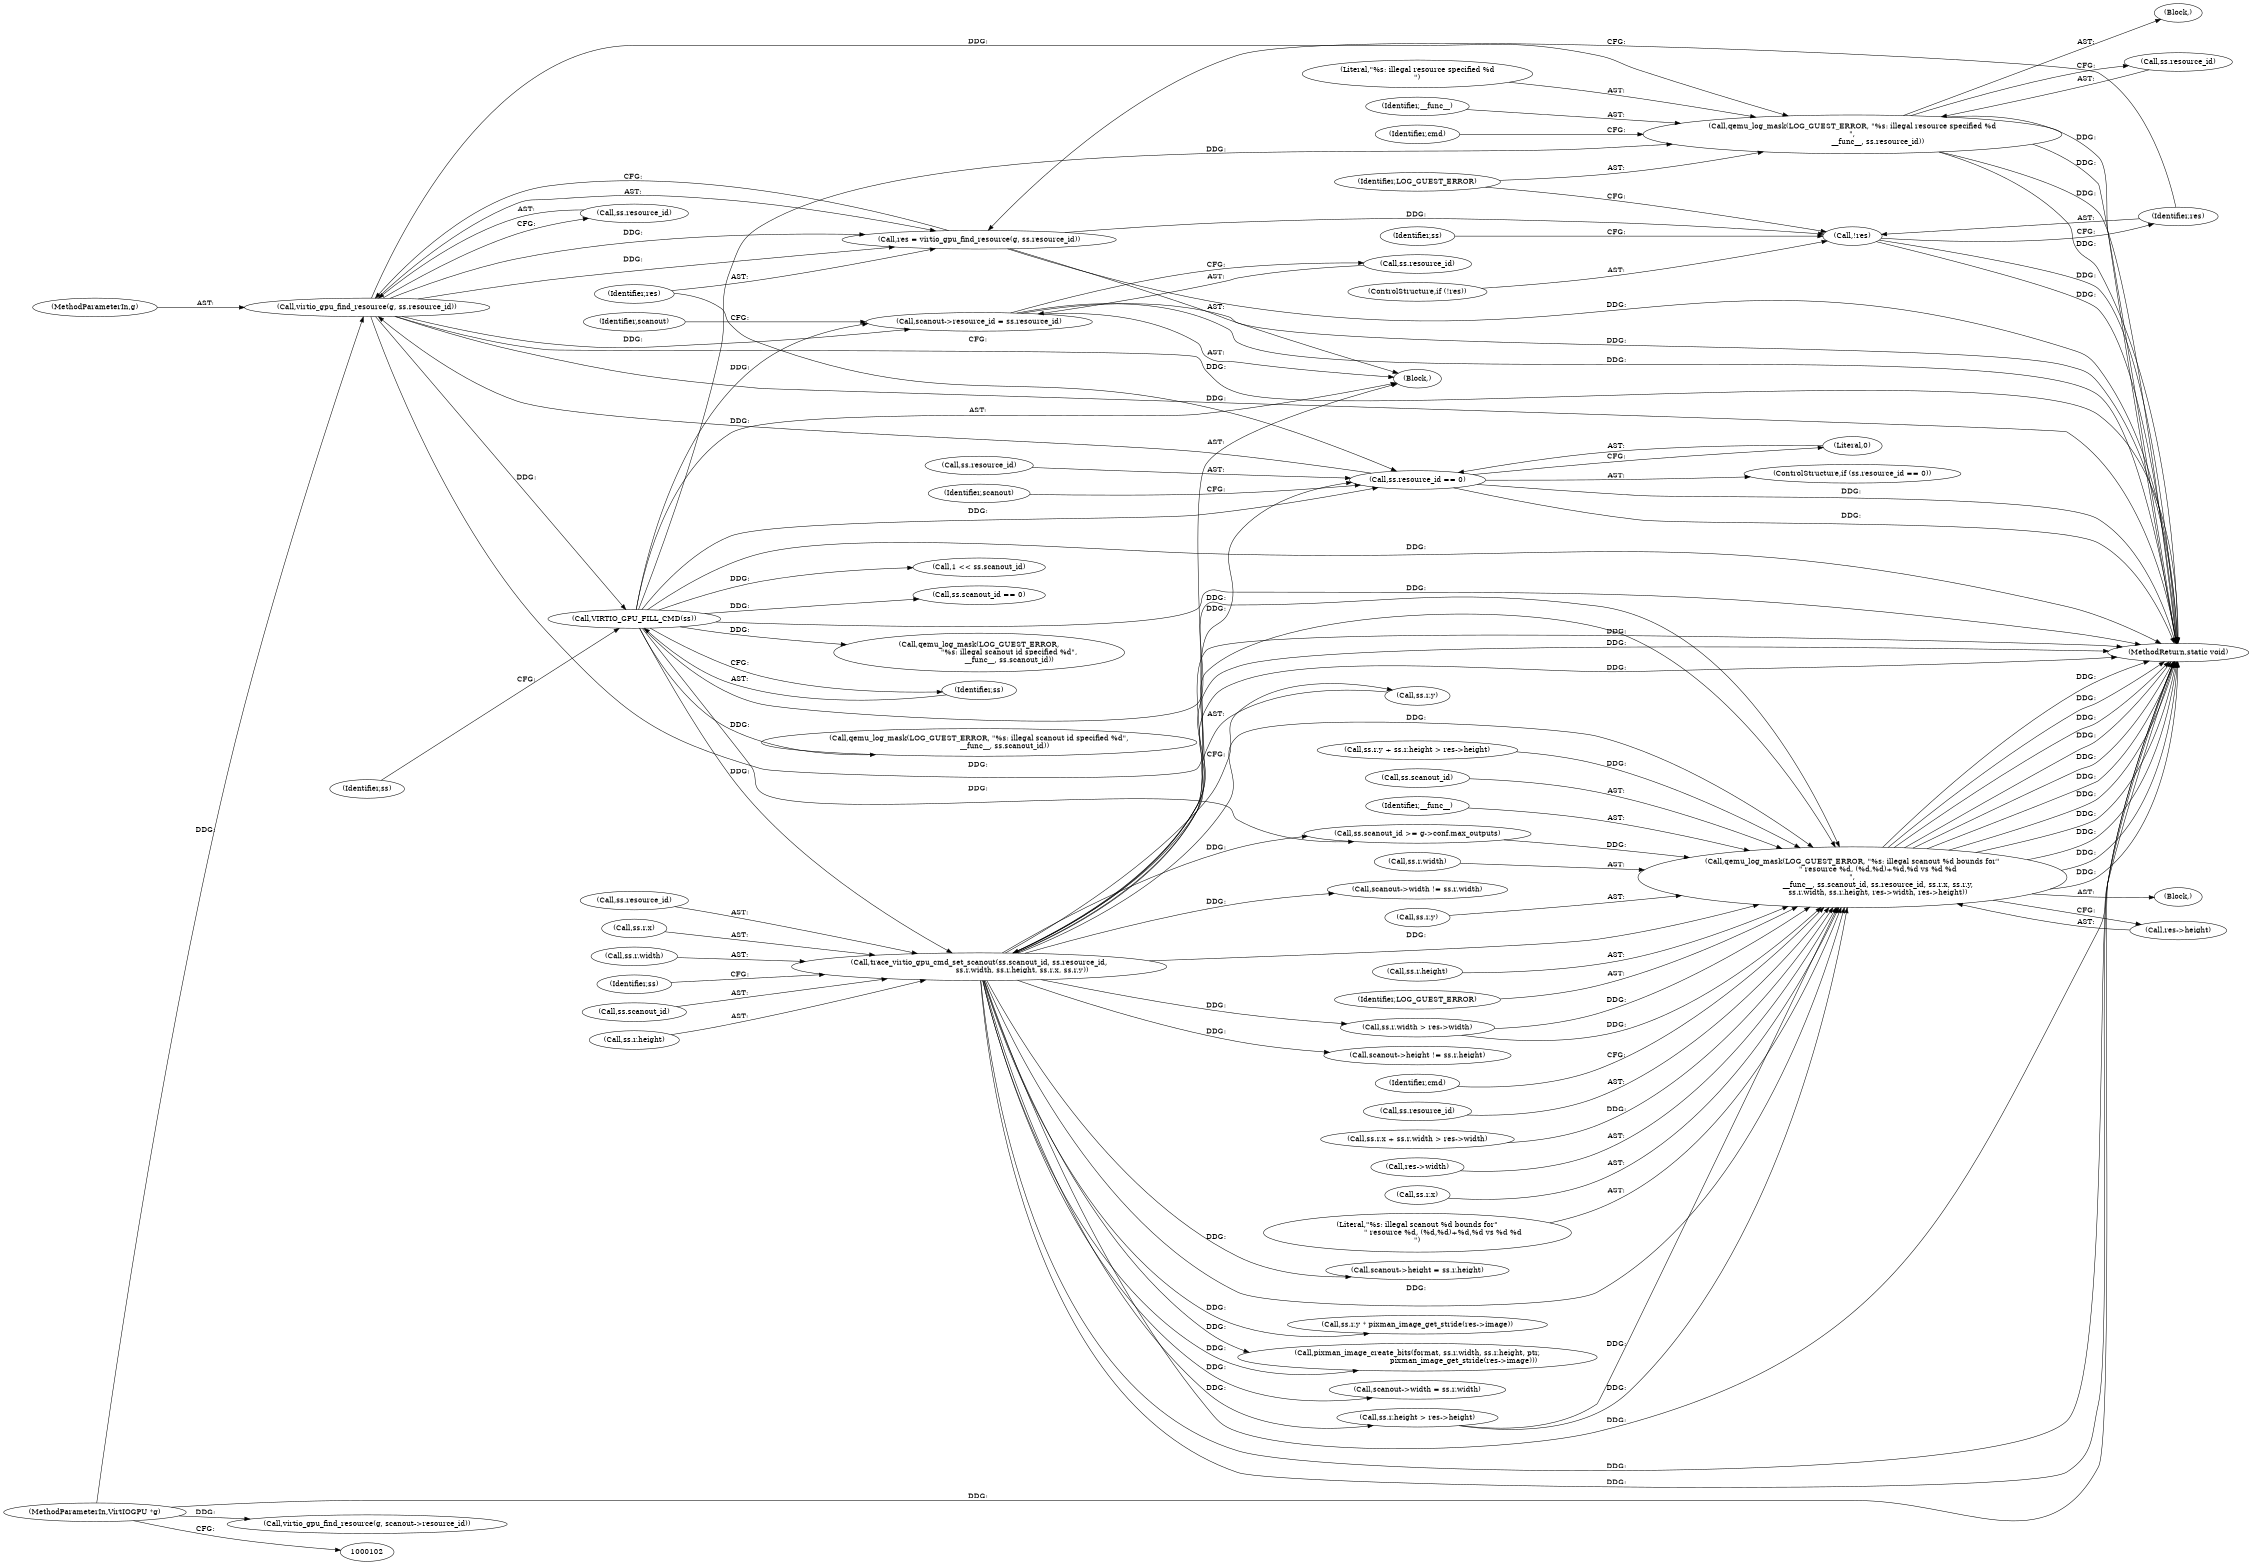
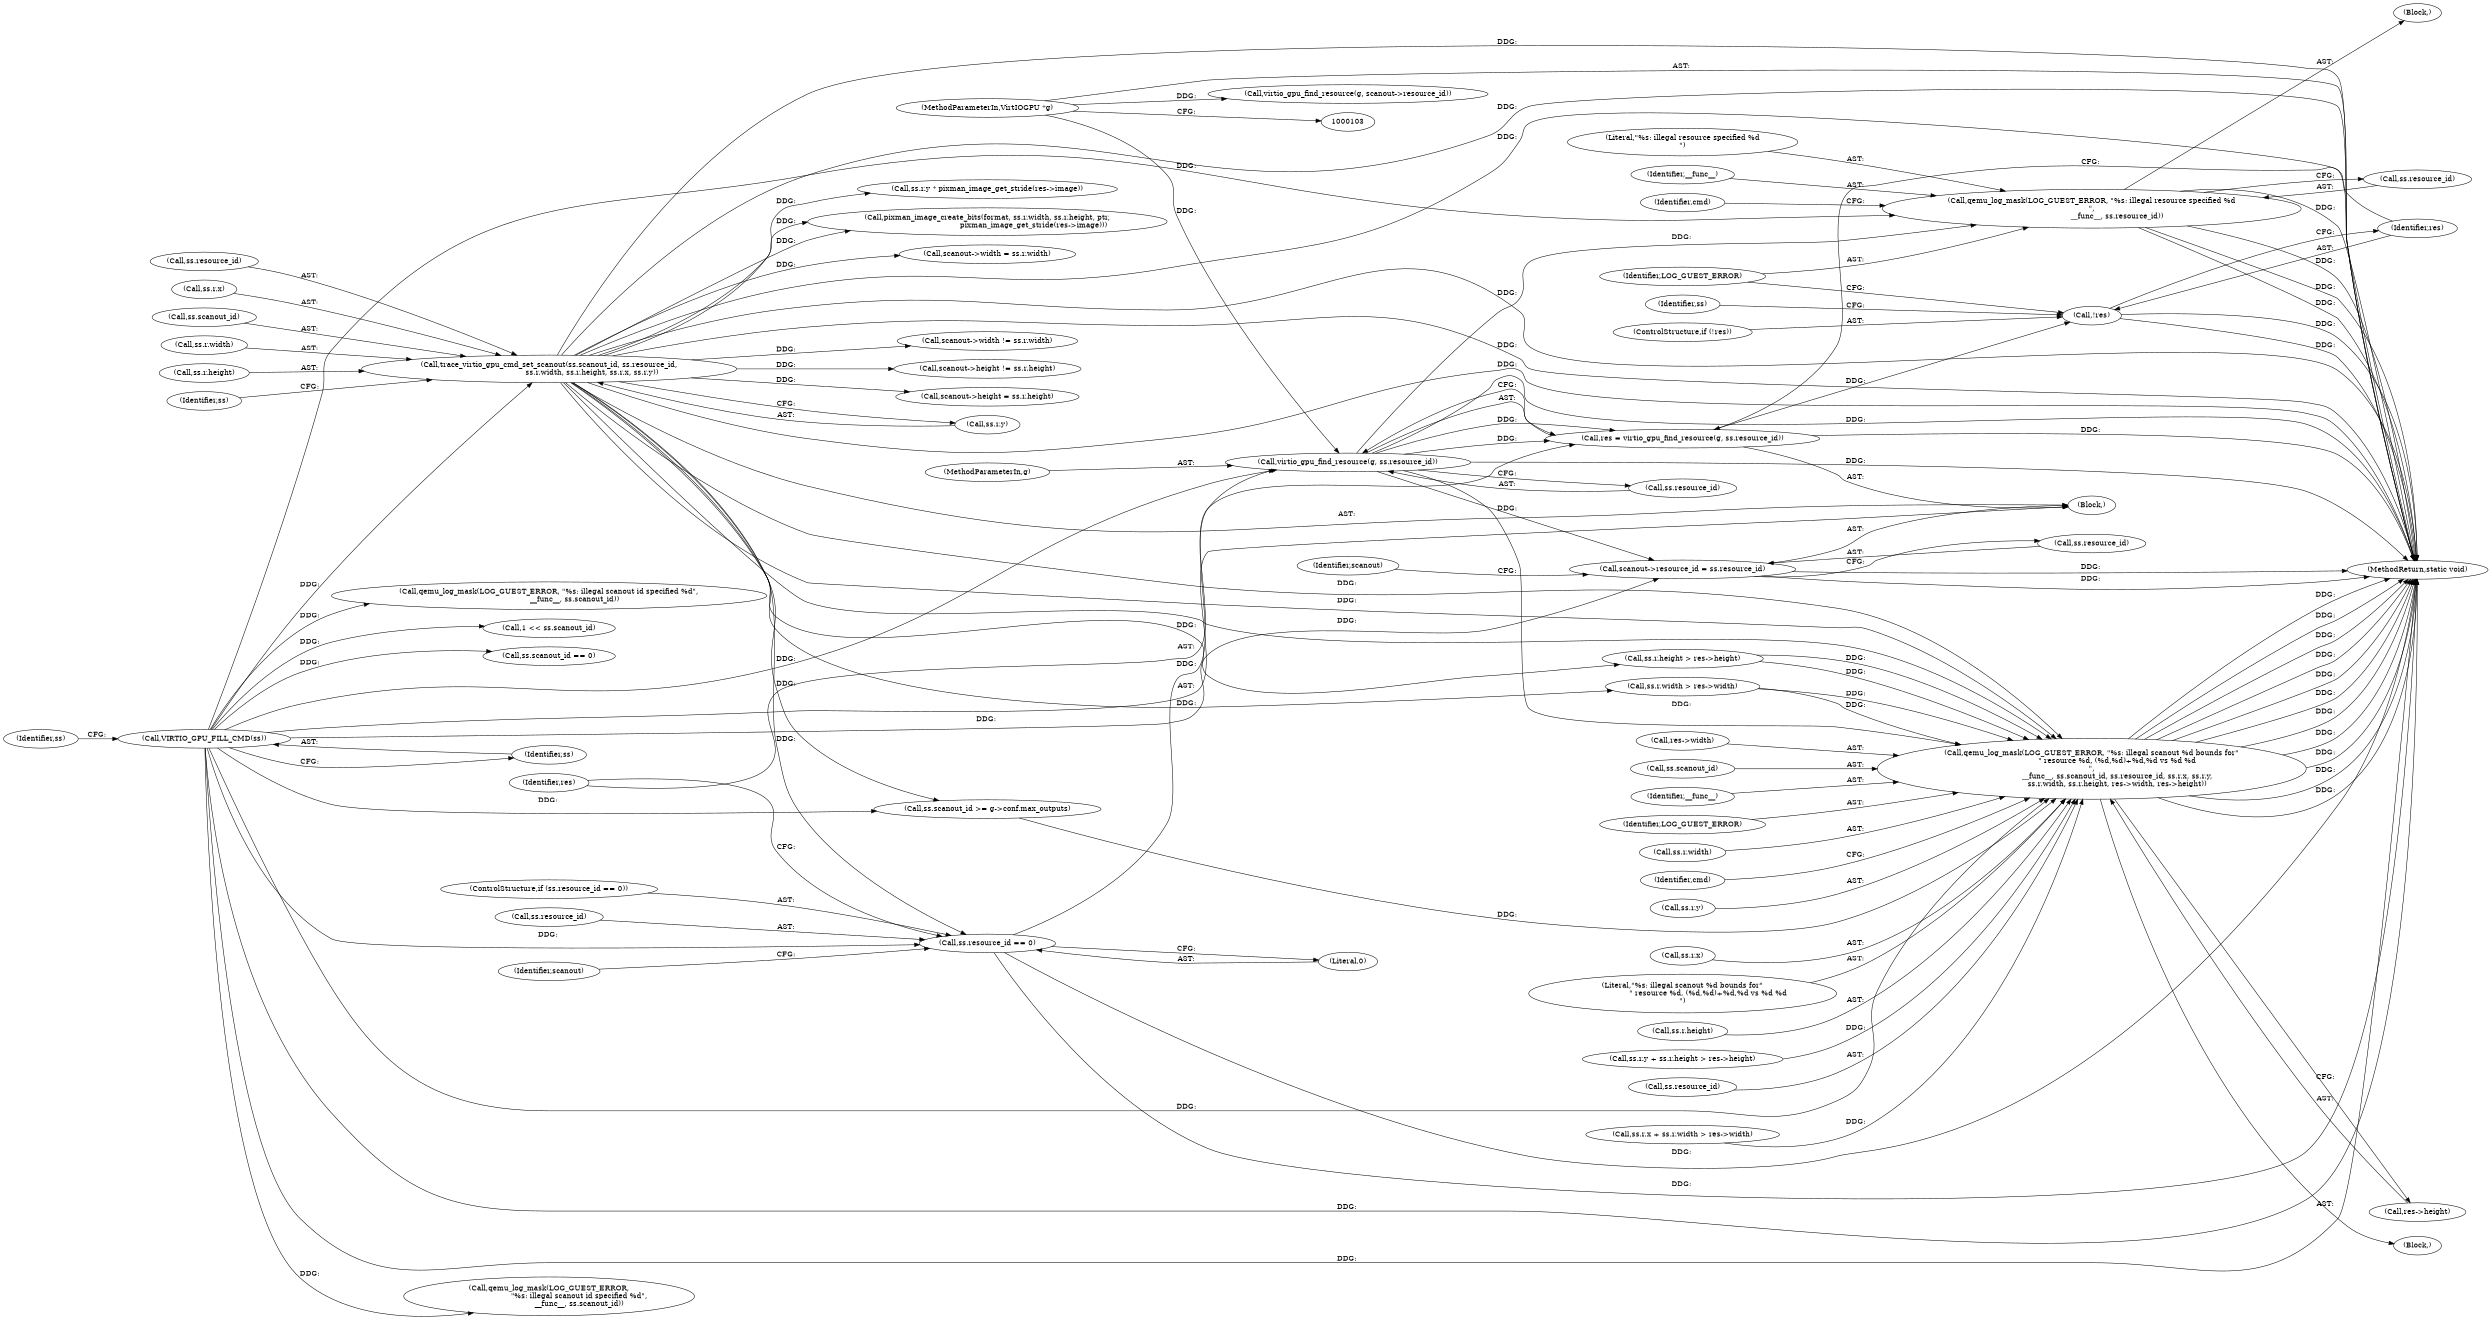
(499, 461) -> (765, 671)
(1615, 480) -> (798, 907)
(979, 1497) -> (1683, 66)
(367, 1552) -> (1348, 122)
